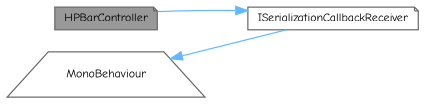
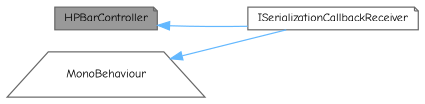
(197, 11) -> (209, 26)
